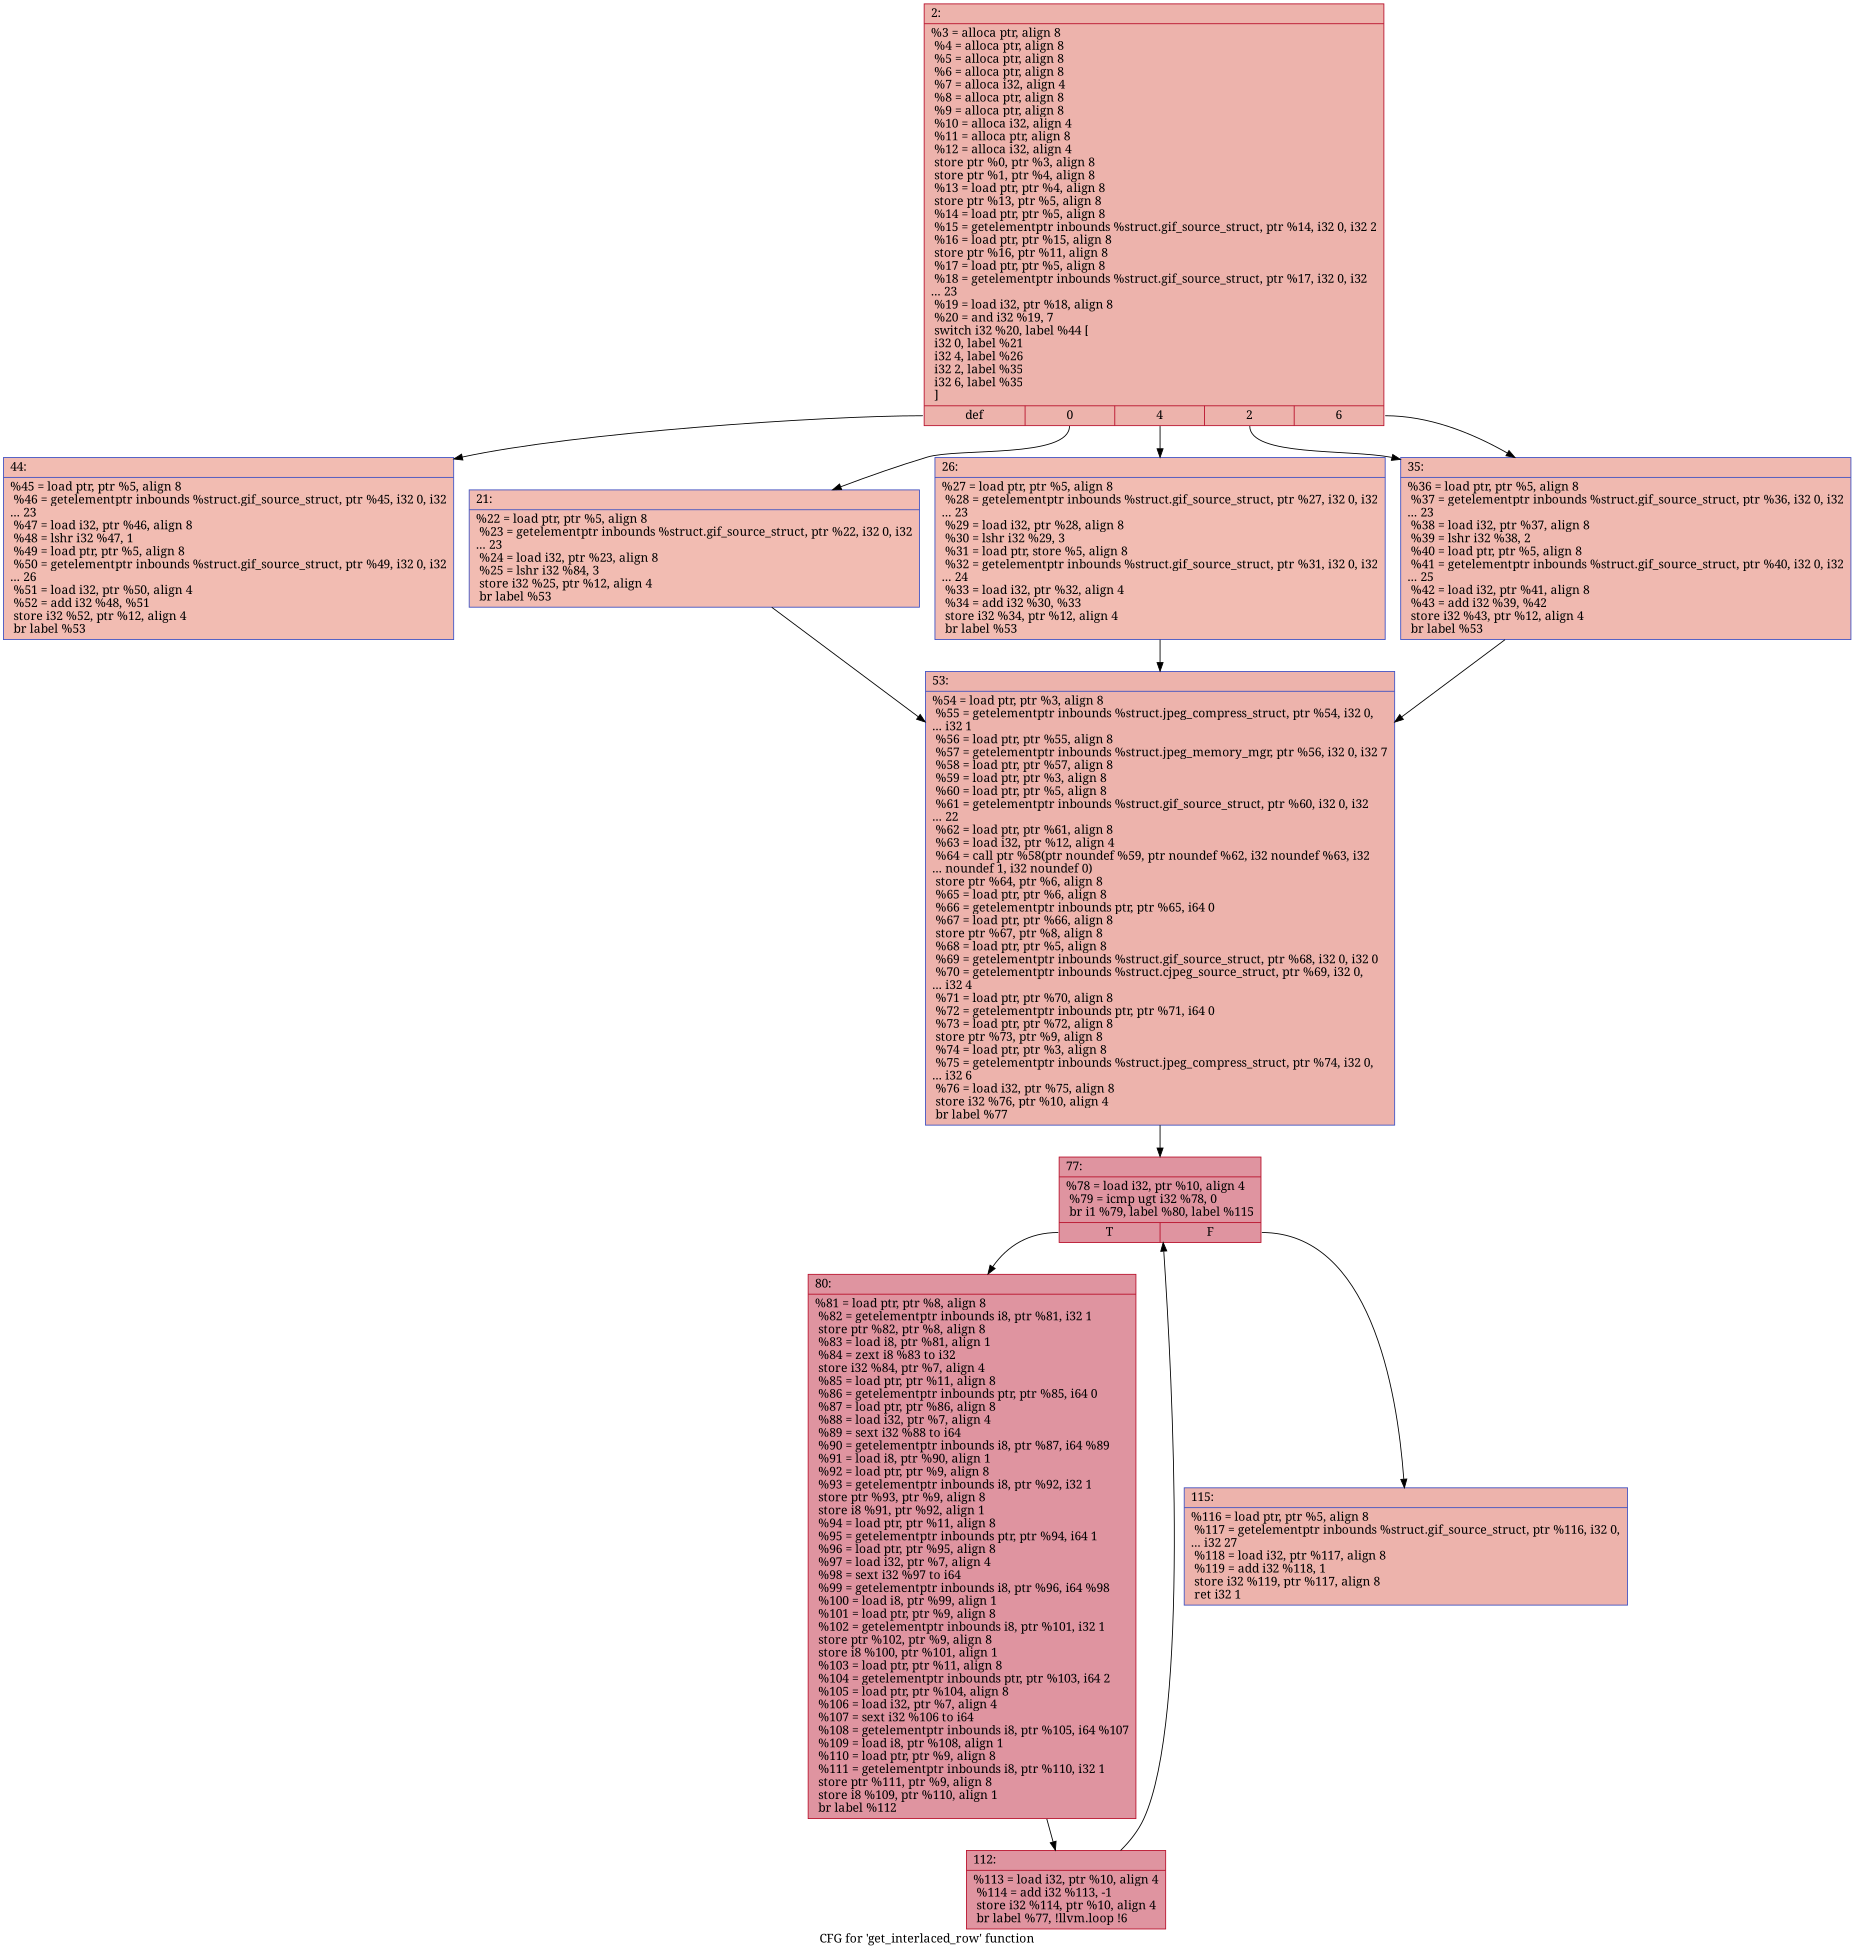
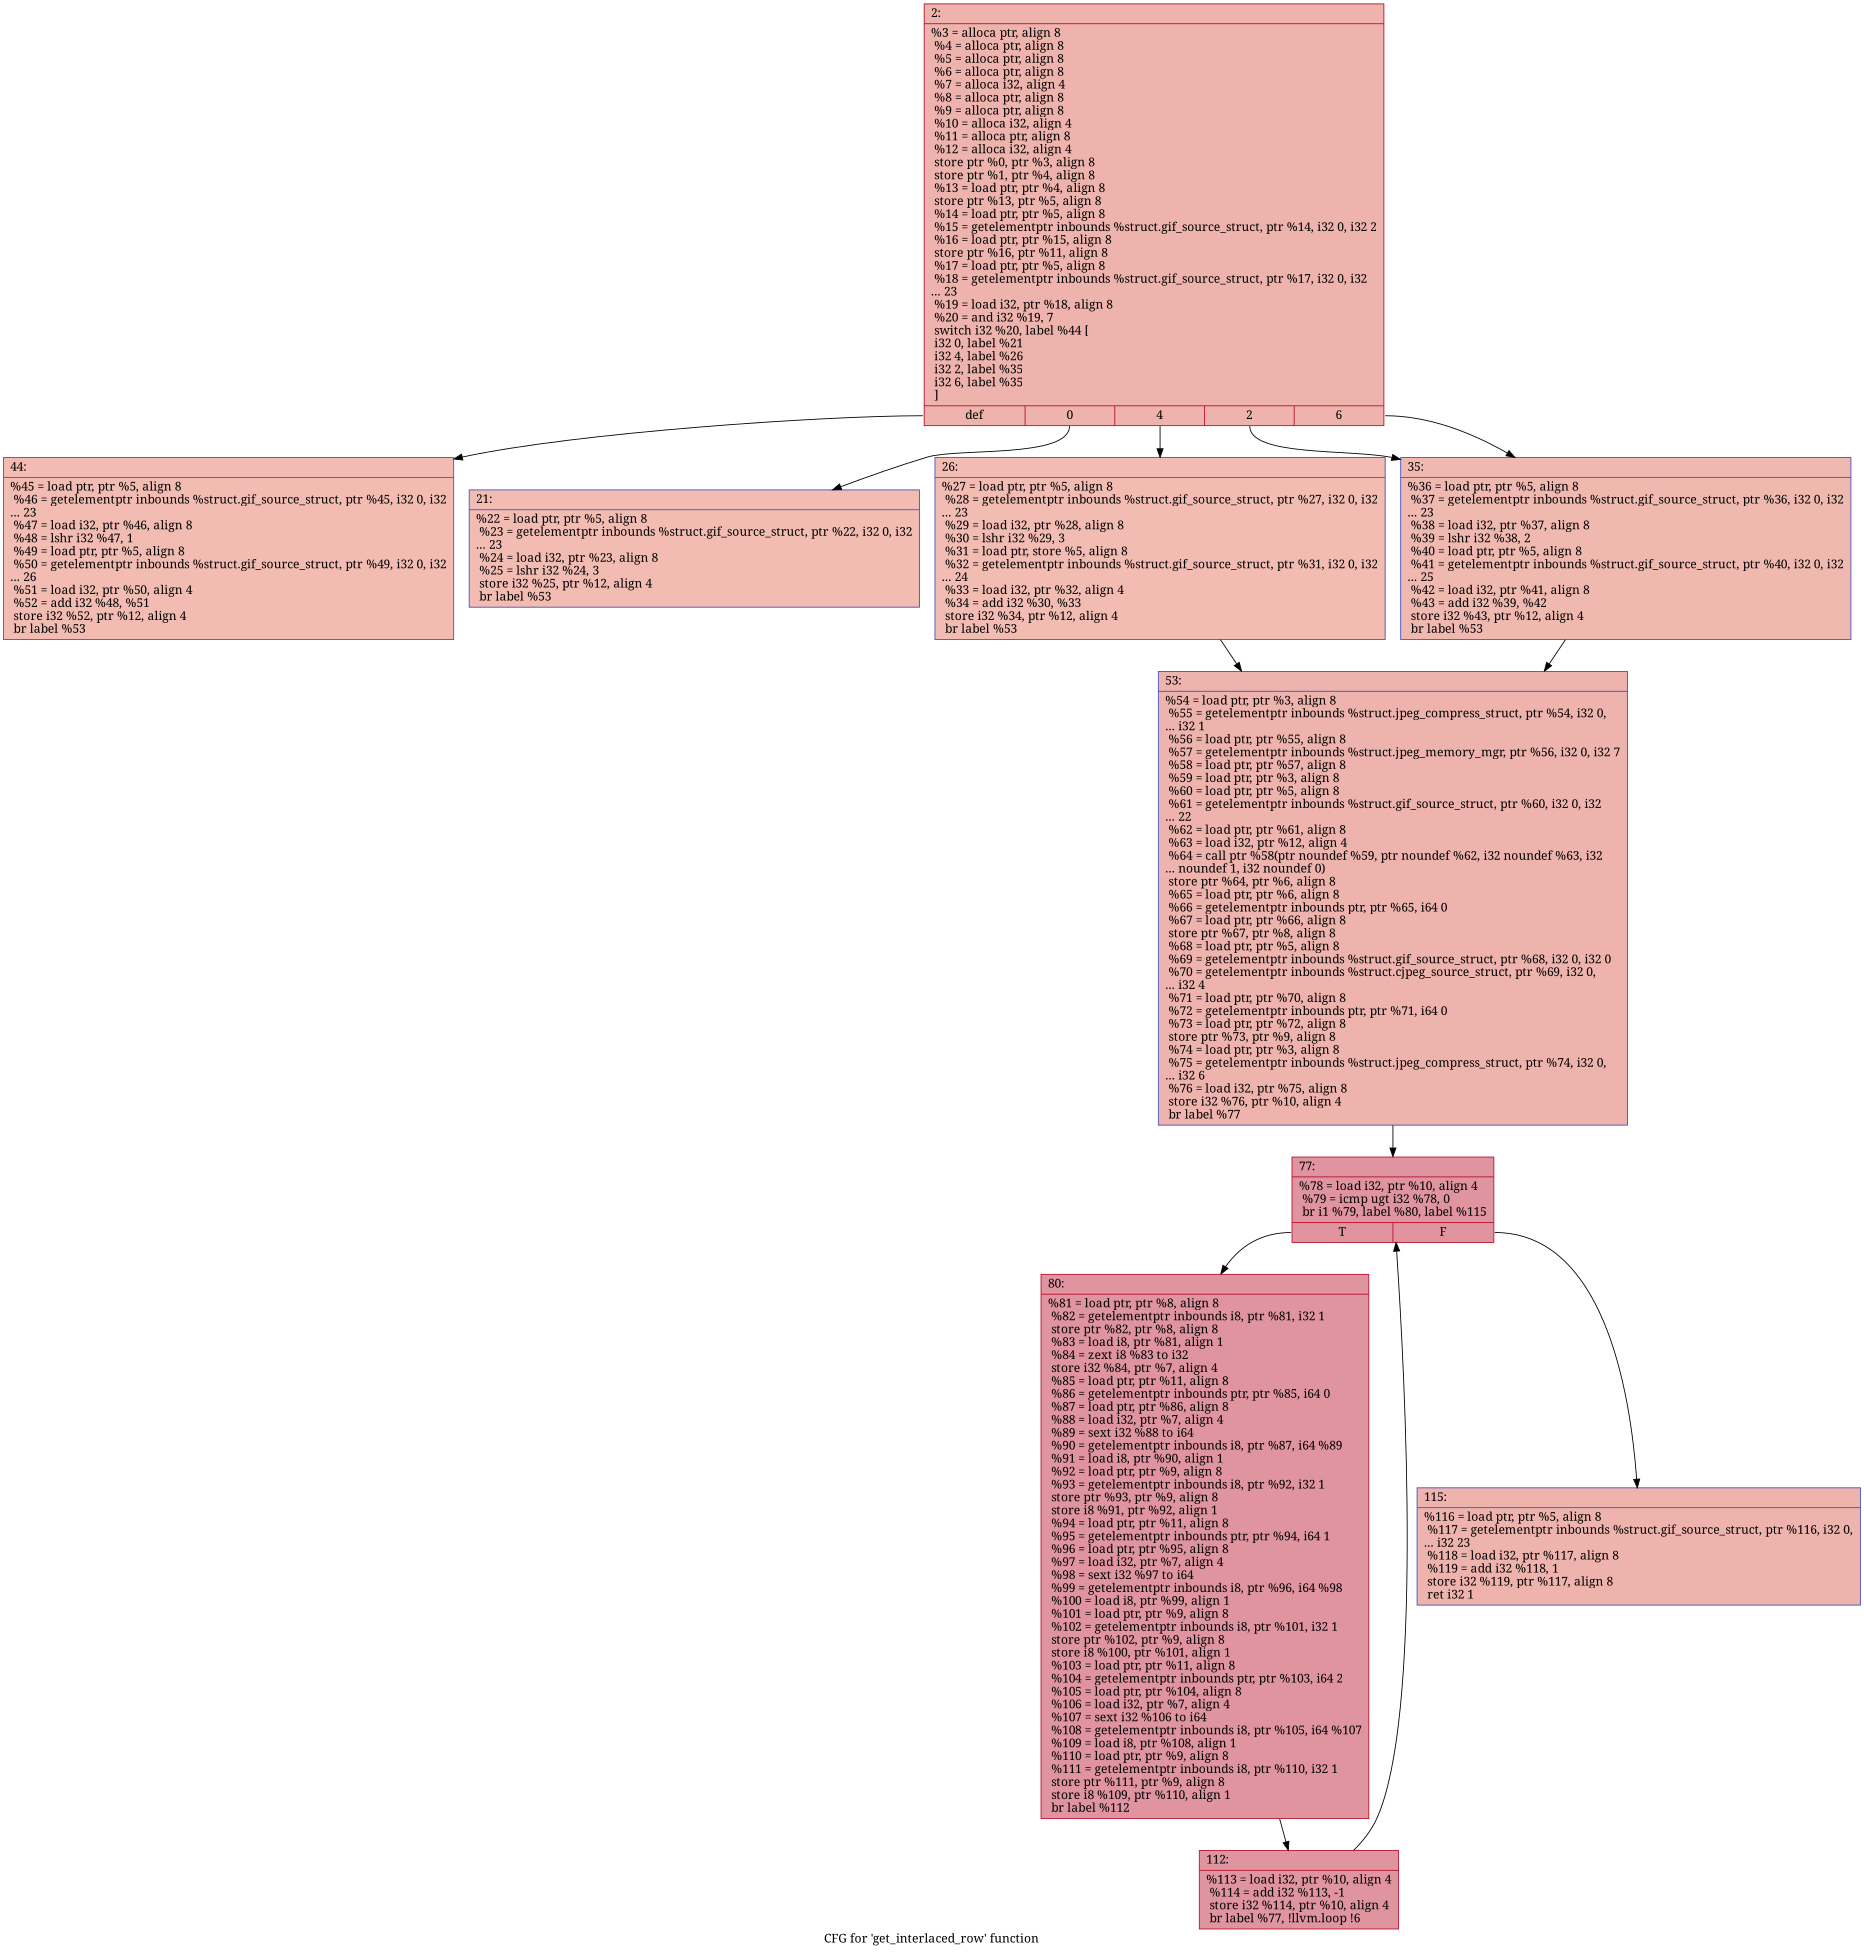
(538, 571) -> (538, 571)
(845, 662) -> none
(1214, 1543) -> (1447, 1543)
